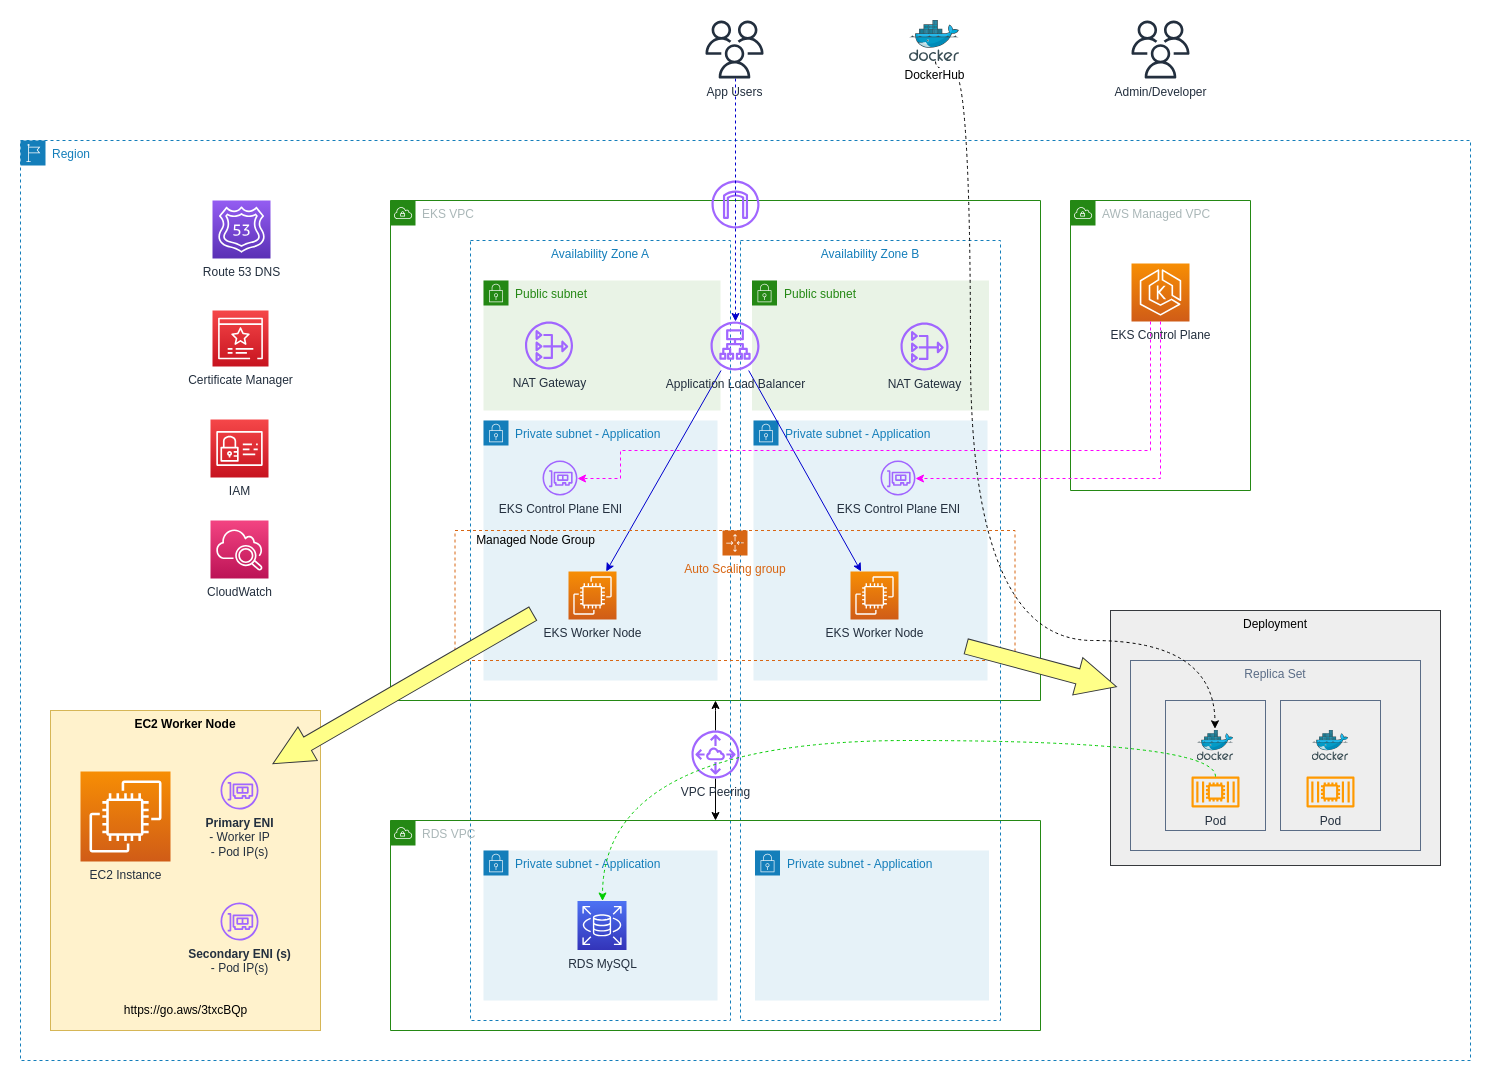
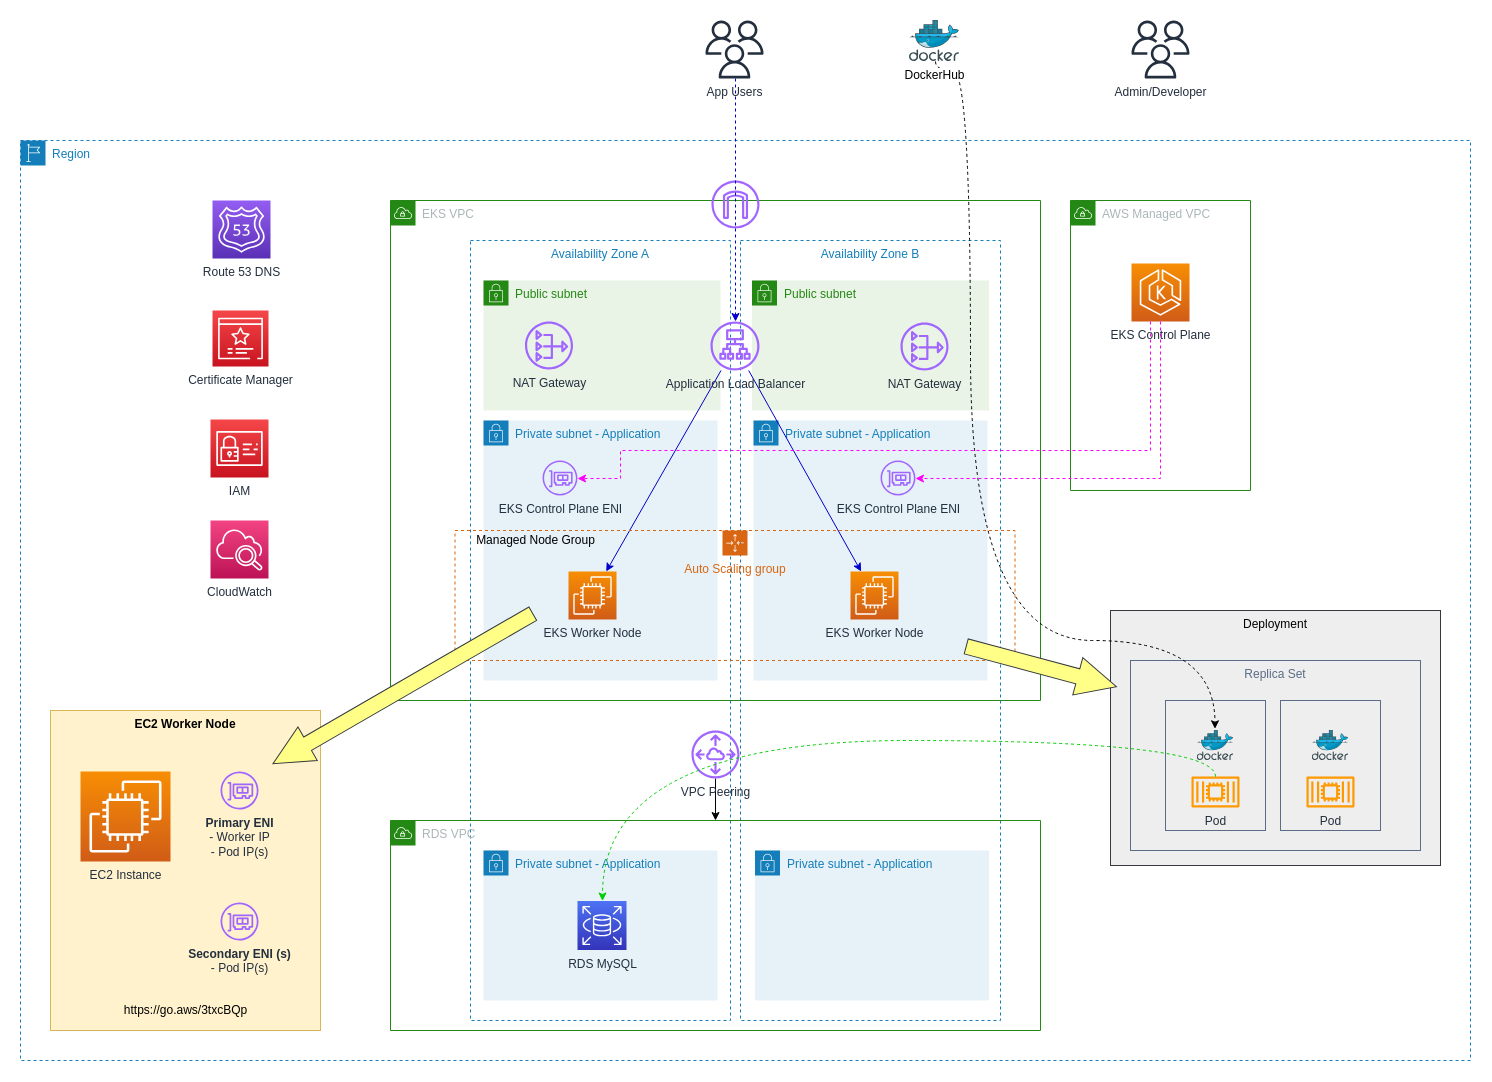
(716, 720) -> none
